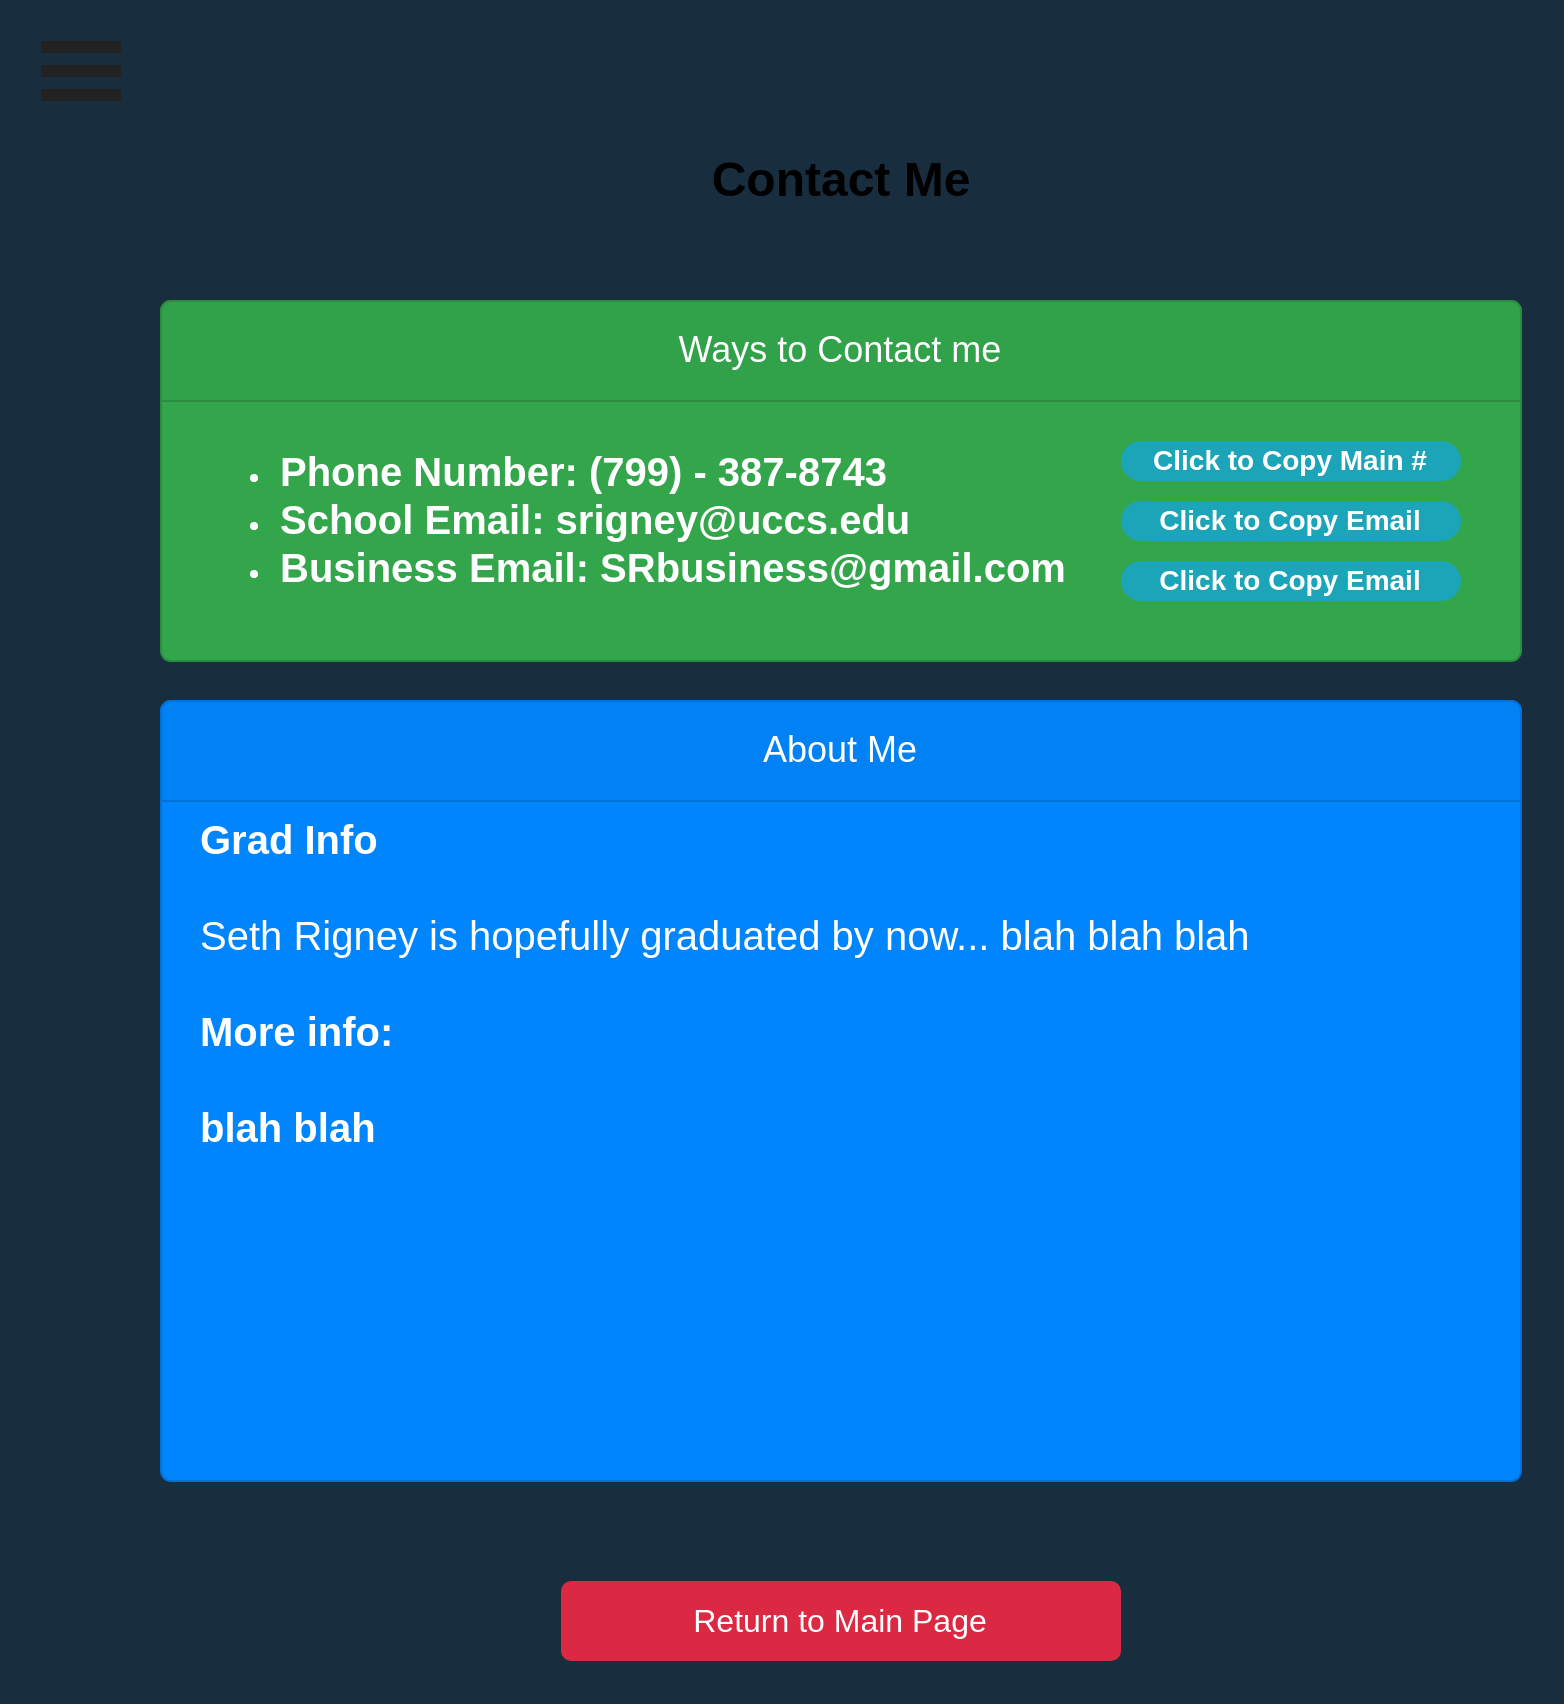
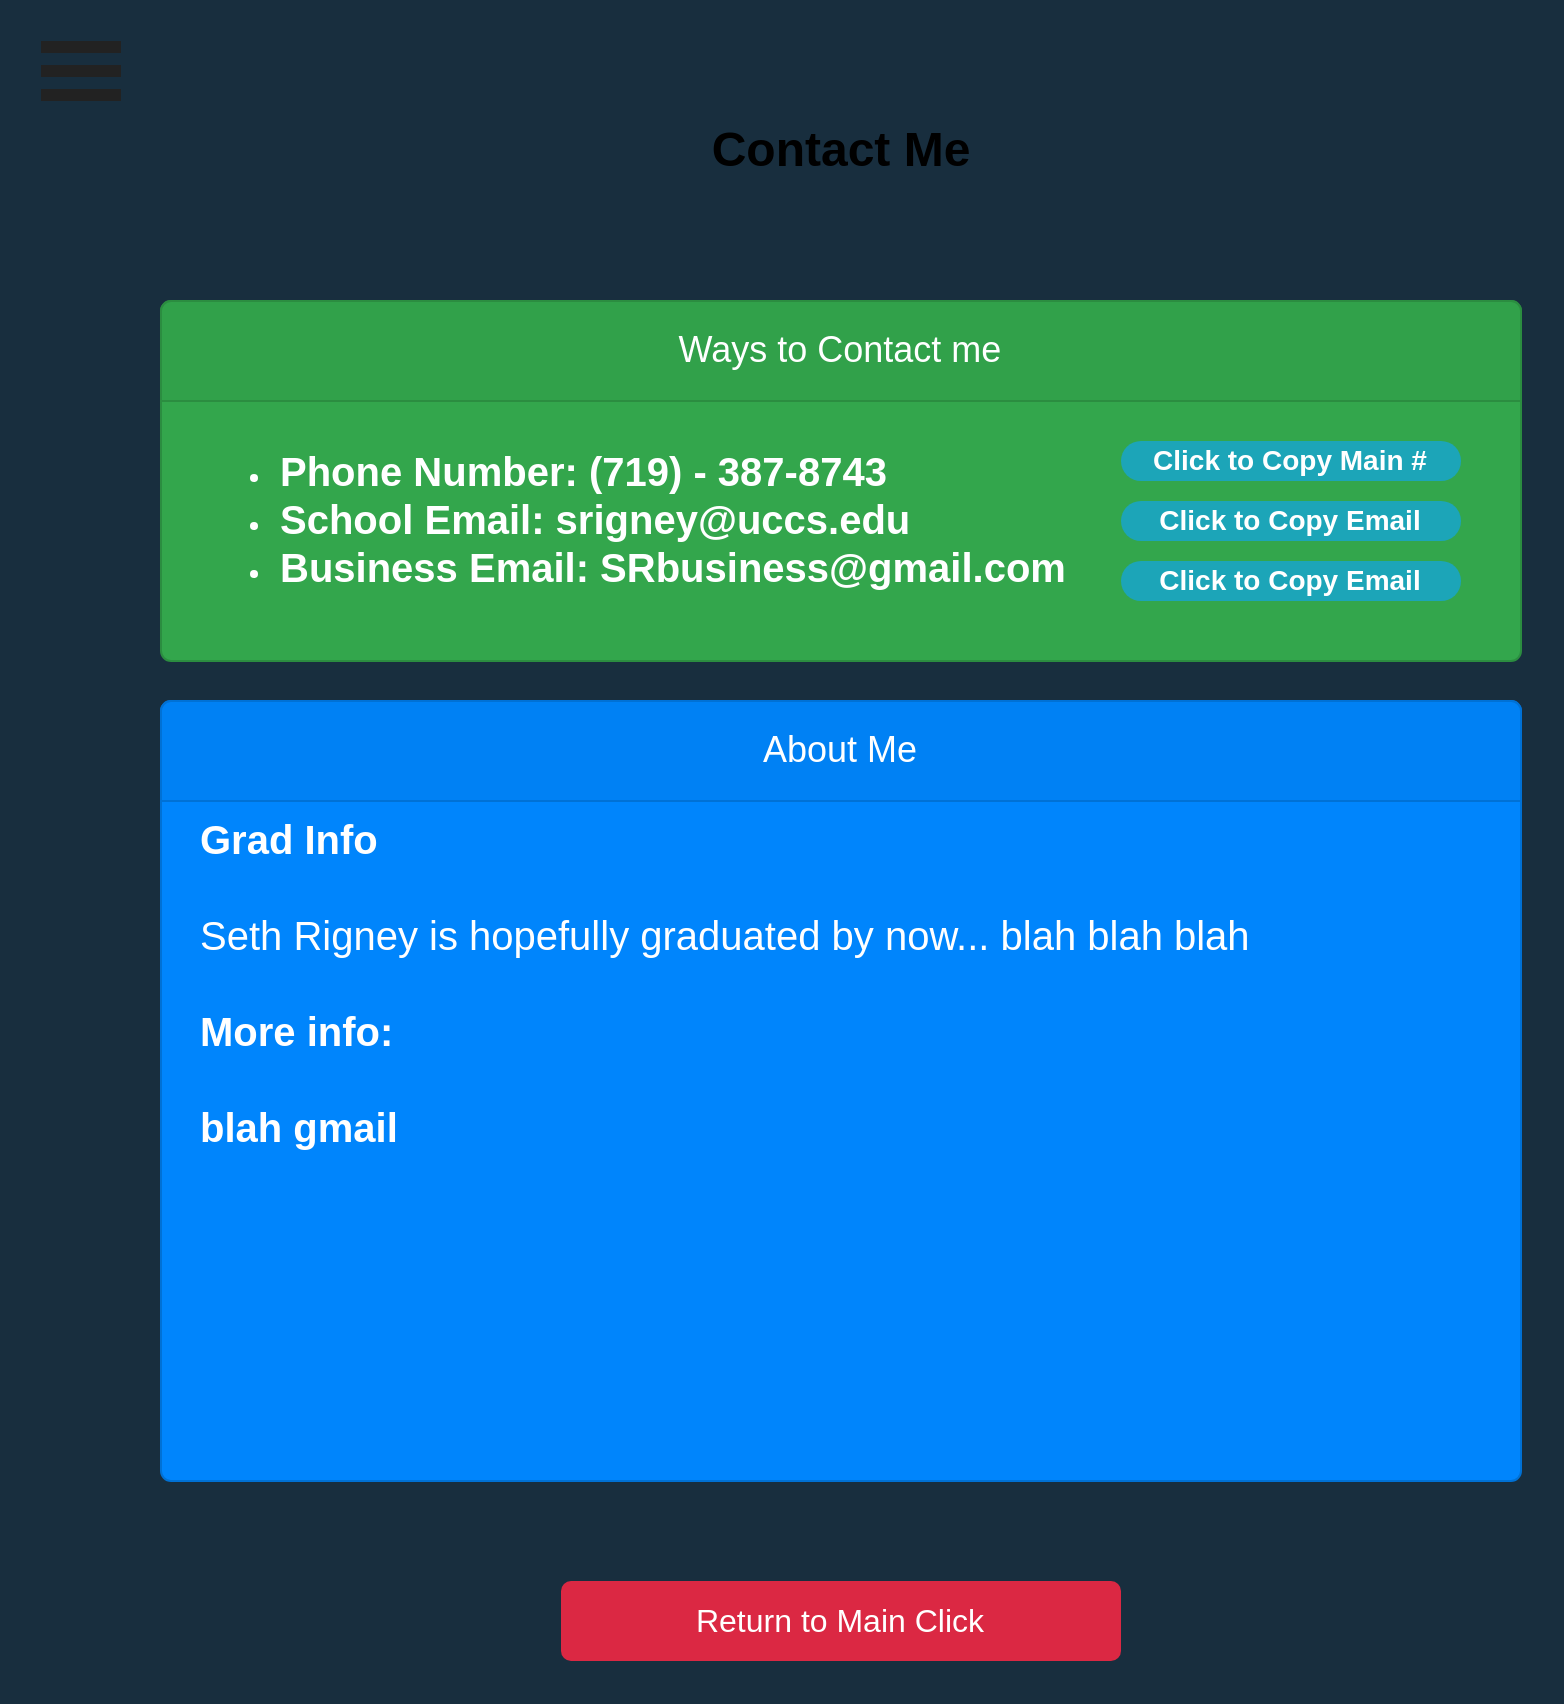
(841, 181) -> (841, 151)
(447, 569) -> (447, 569)
(594, 1372) -> (594, 1372)
(841, 1621) -> (841, 1621)
